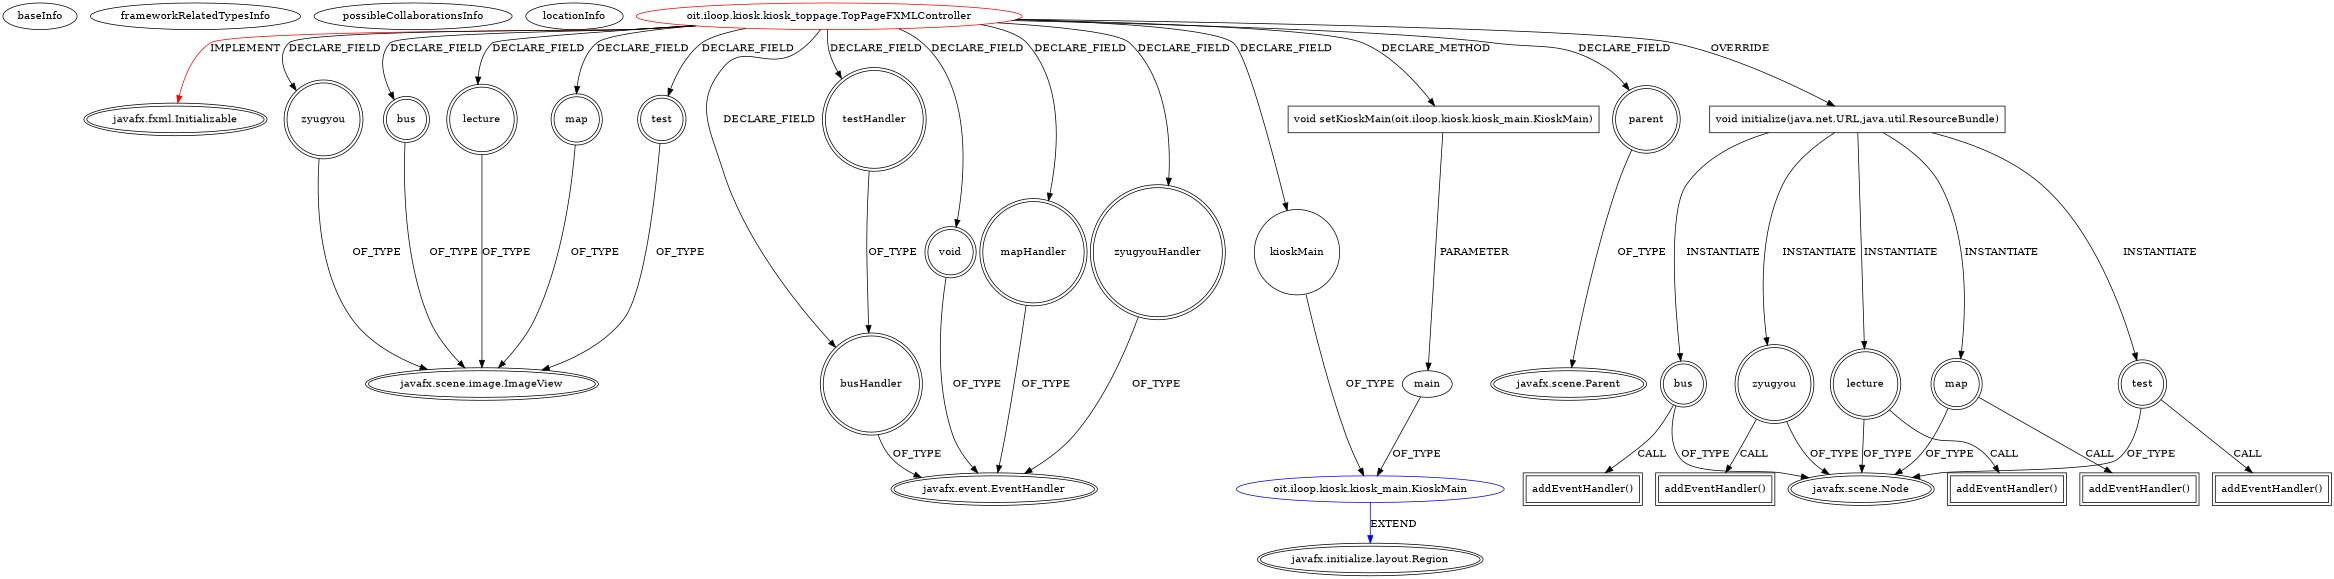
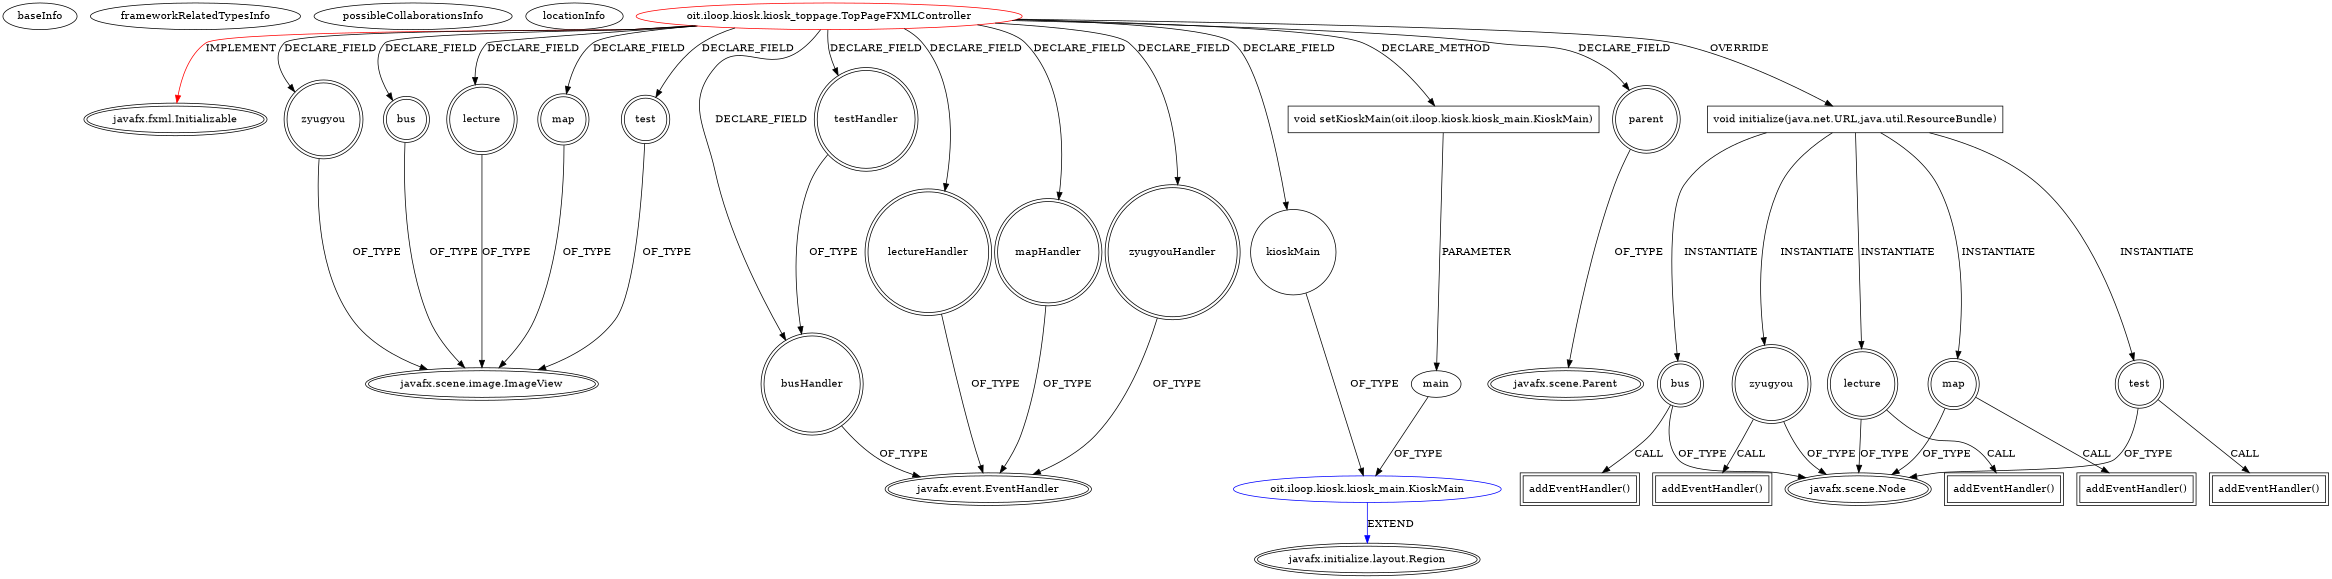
(951, 252) -> (928, 252)
